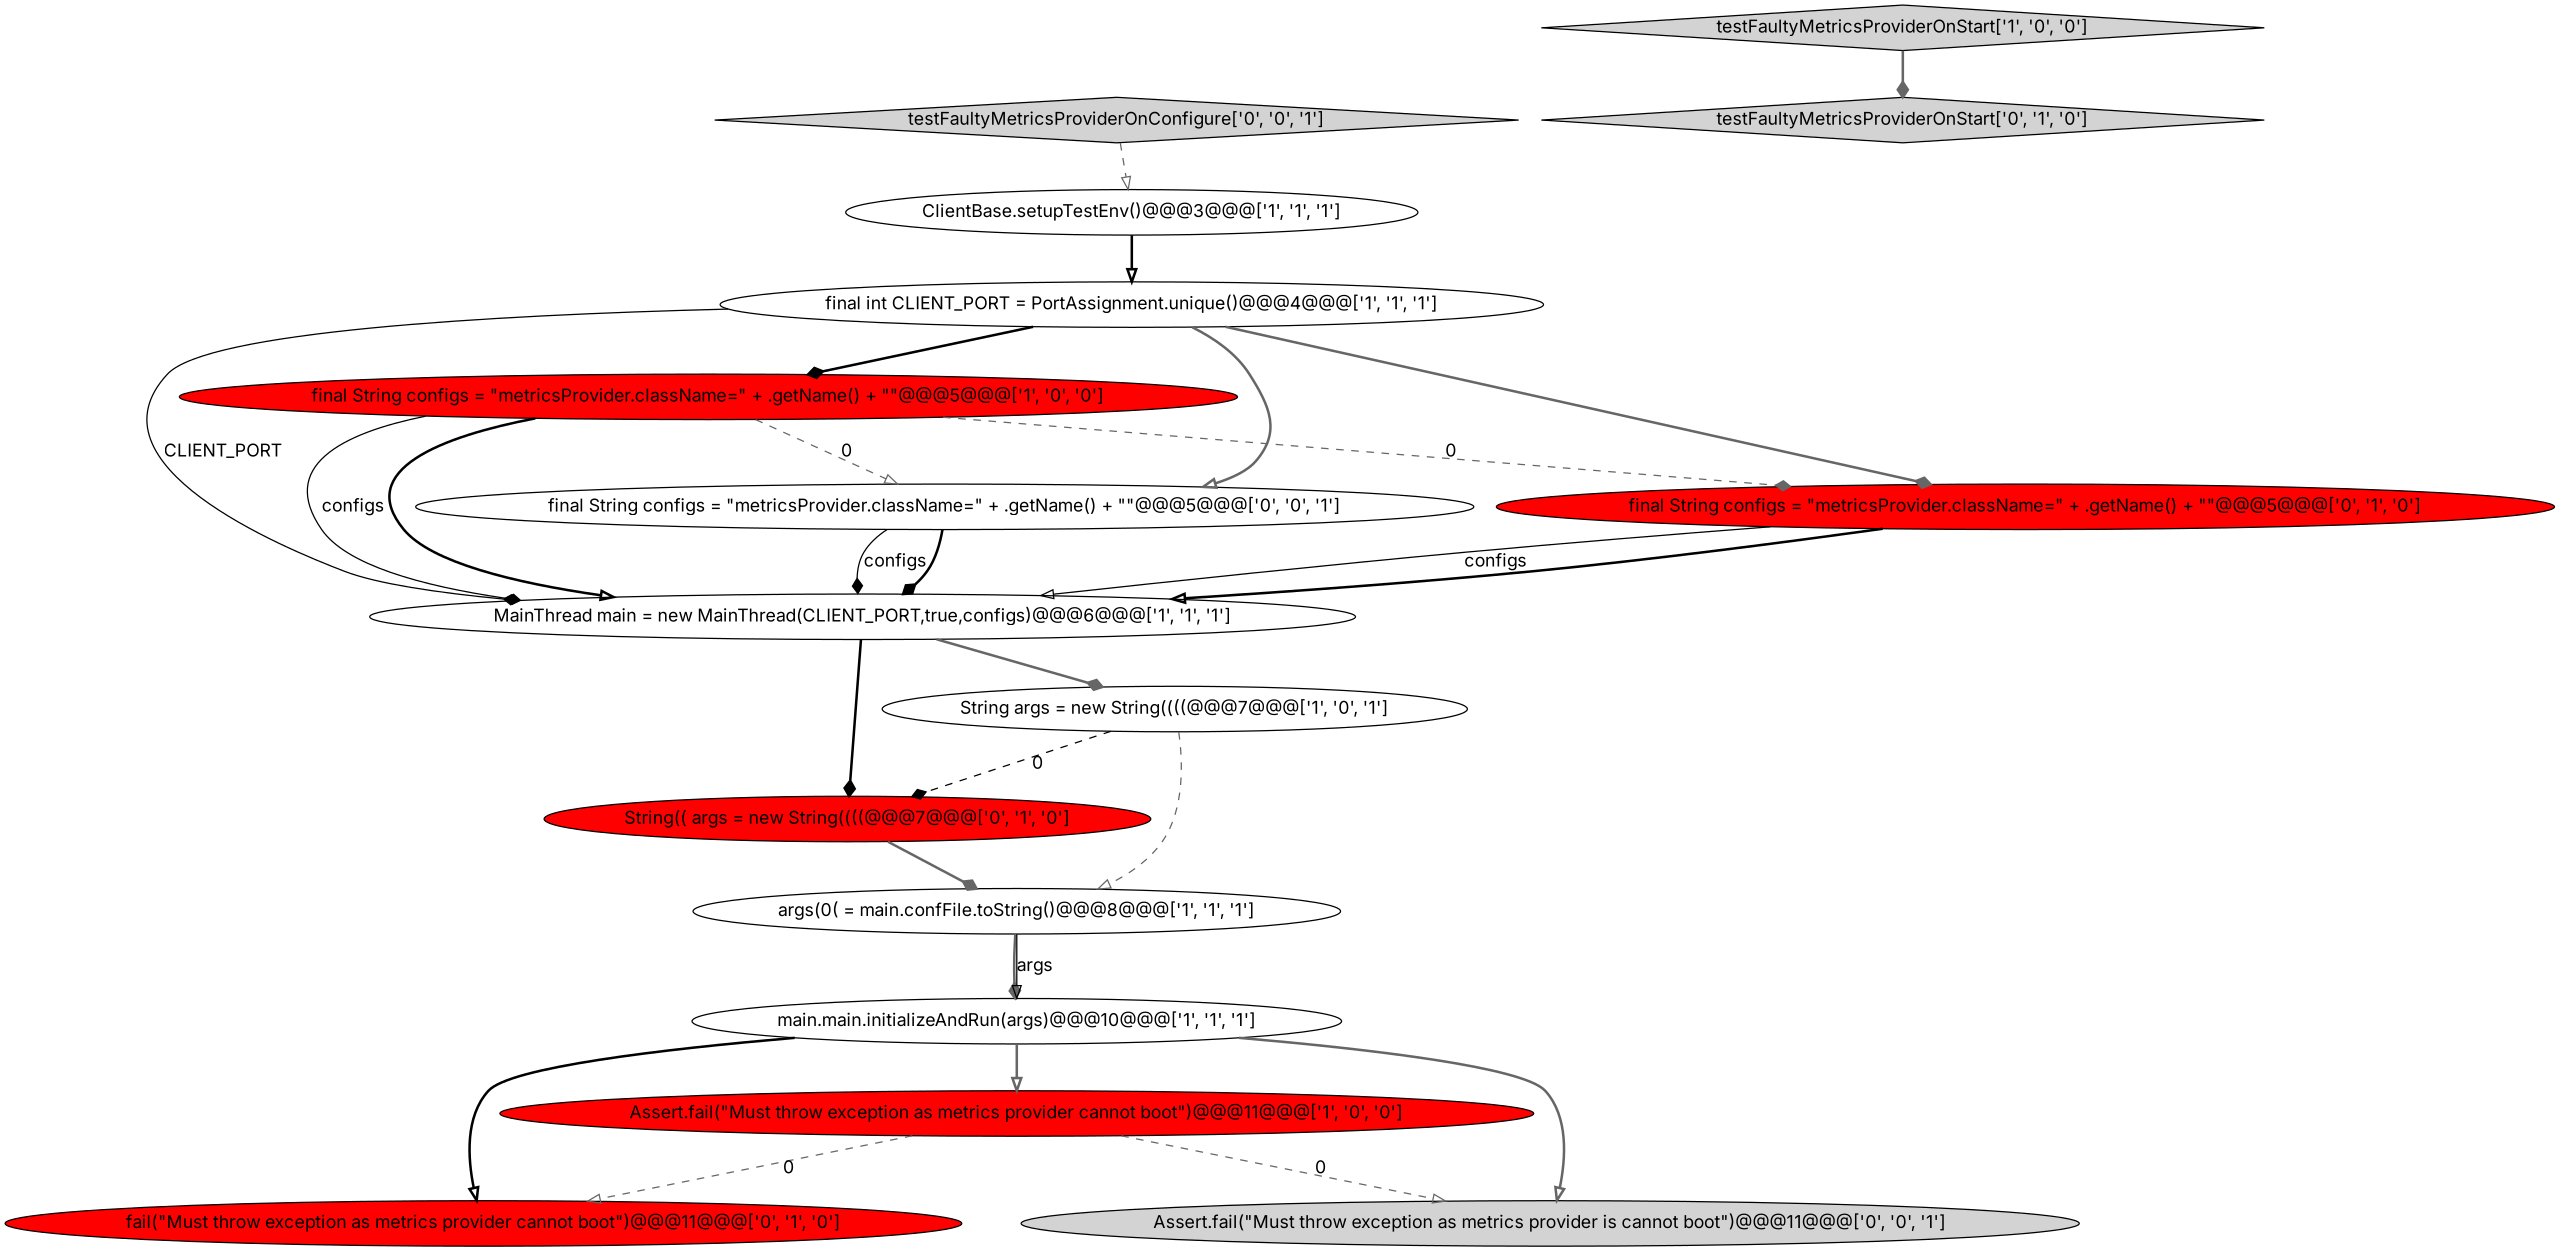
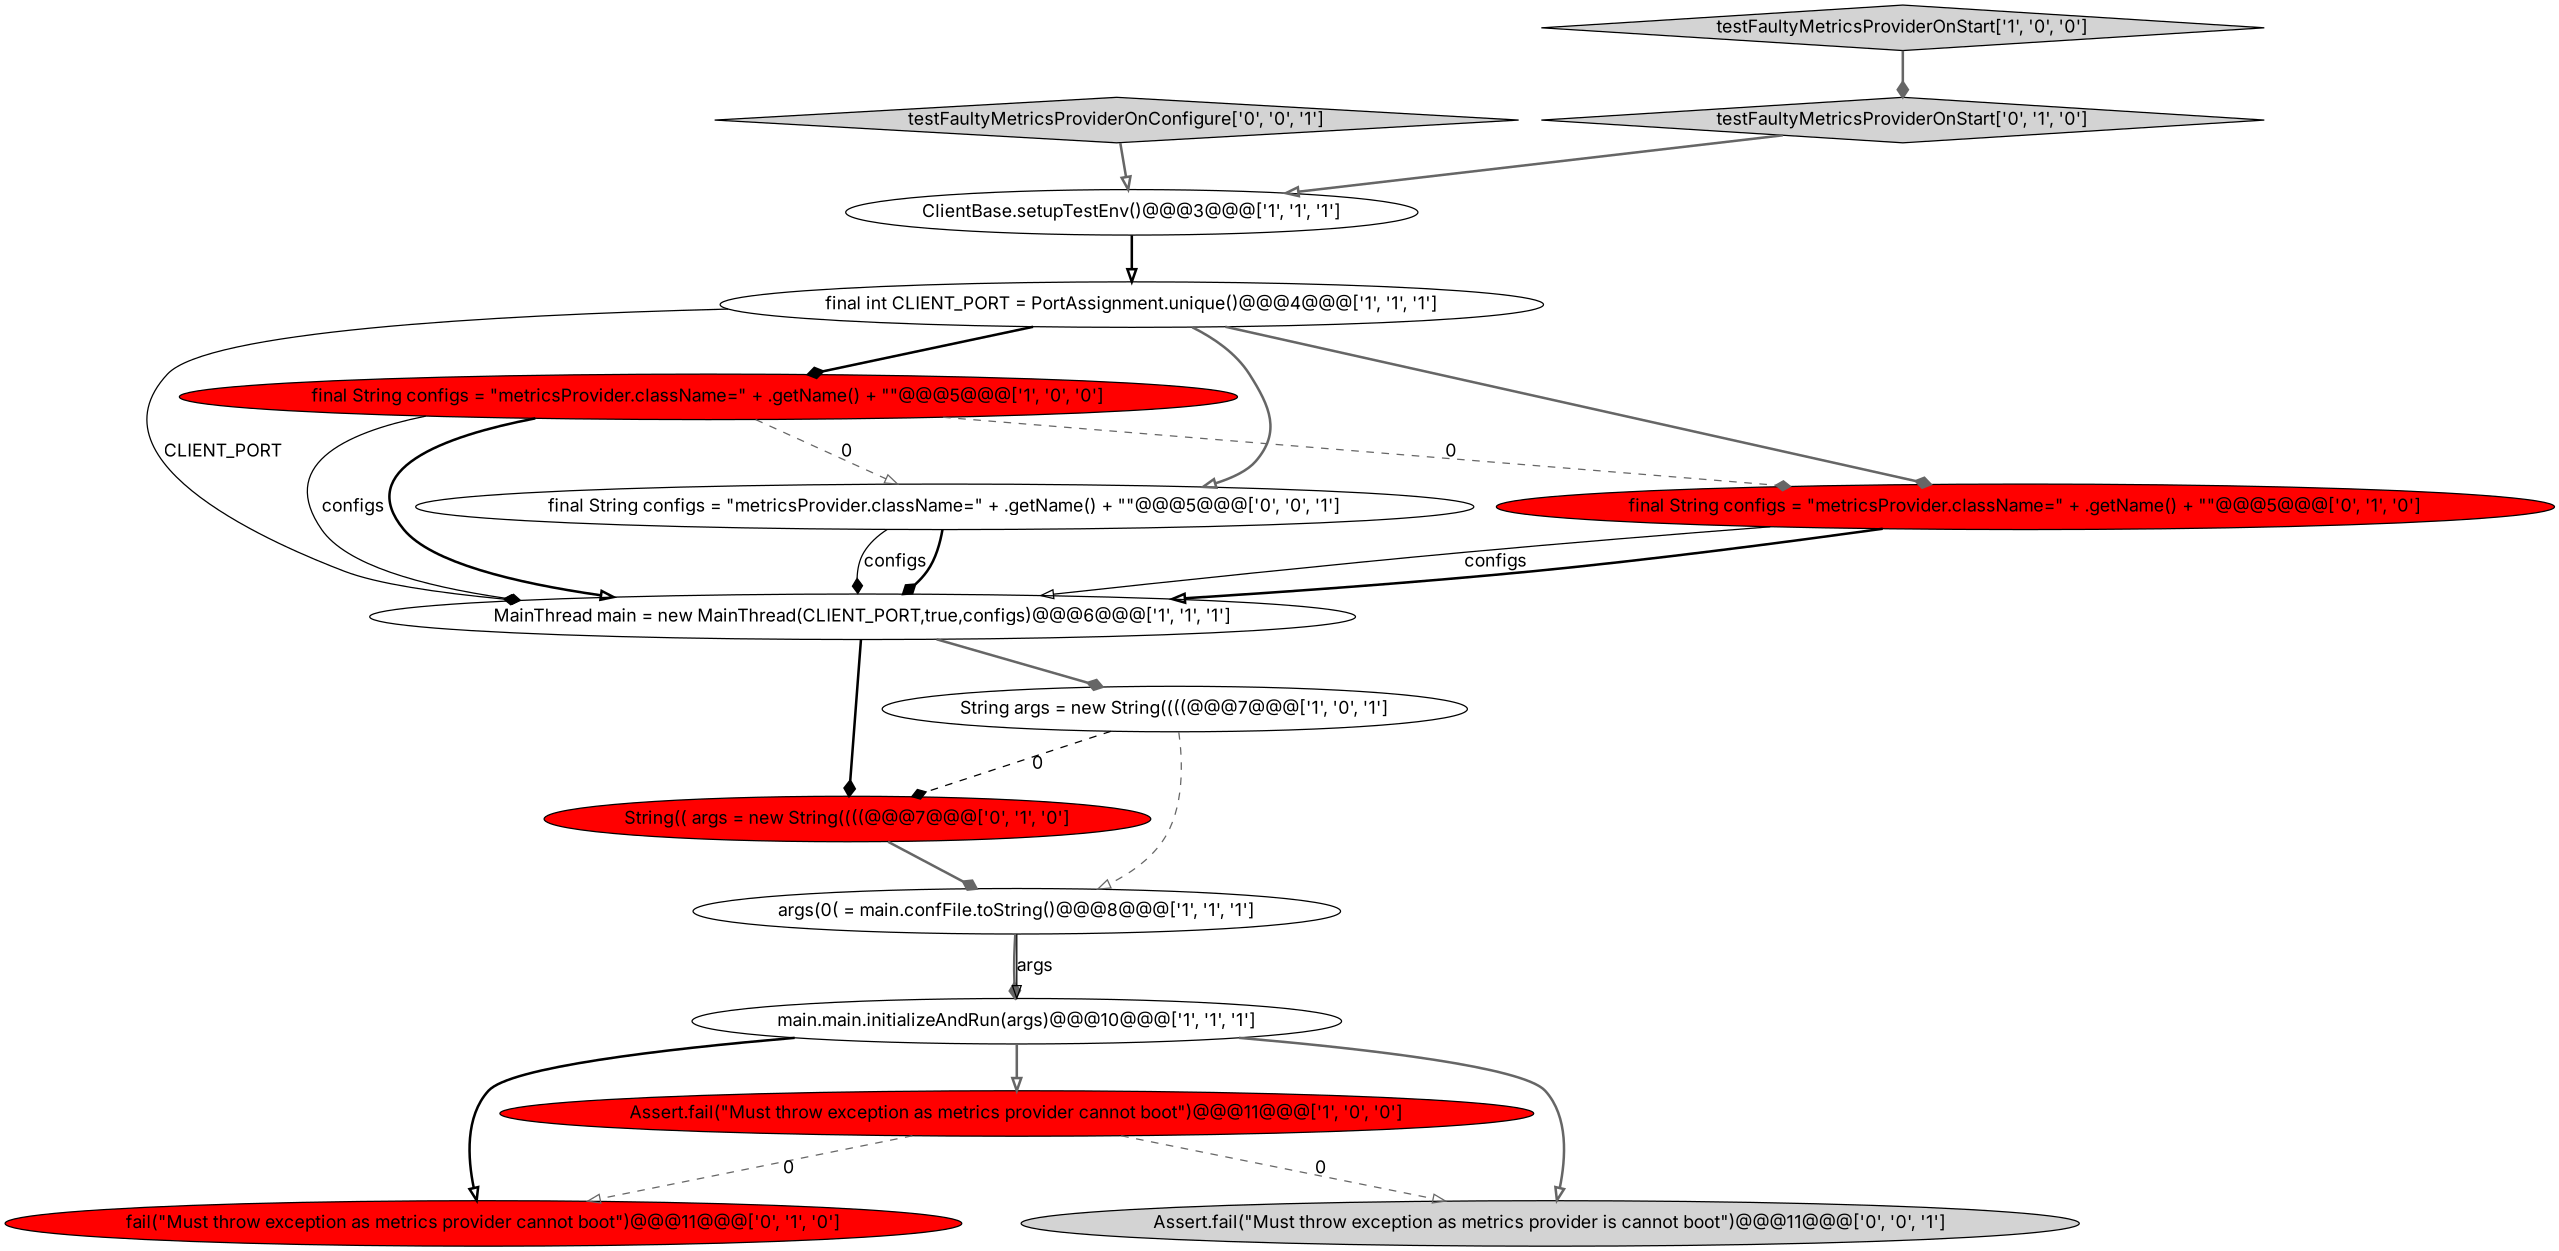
(1123, 160) -> (1123, 160)
none -> (1541, 163)
